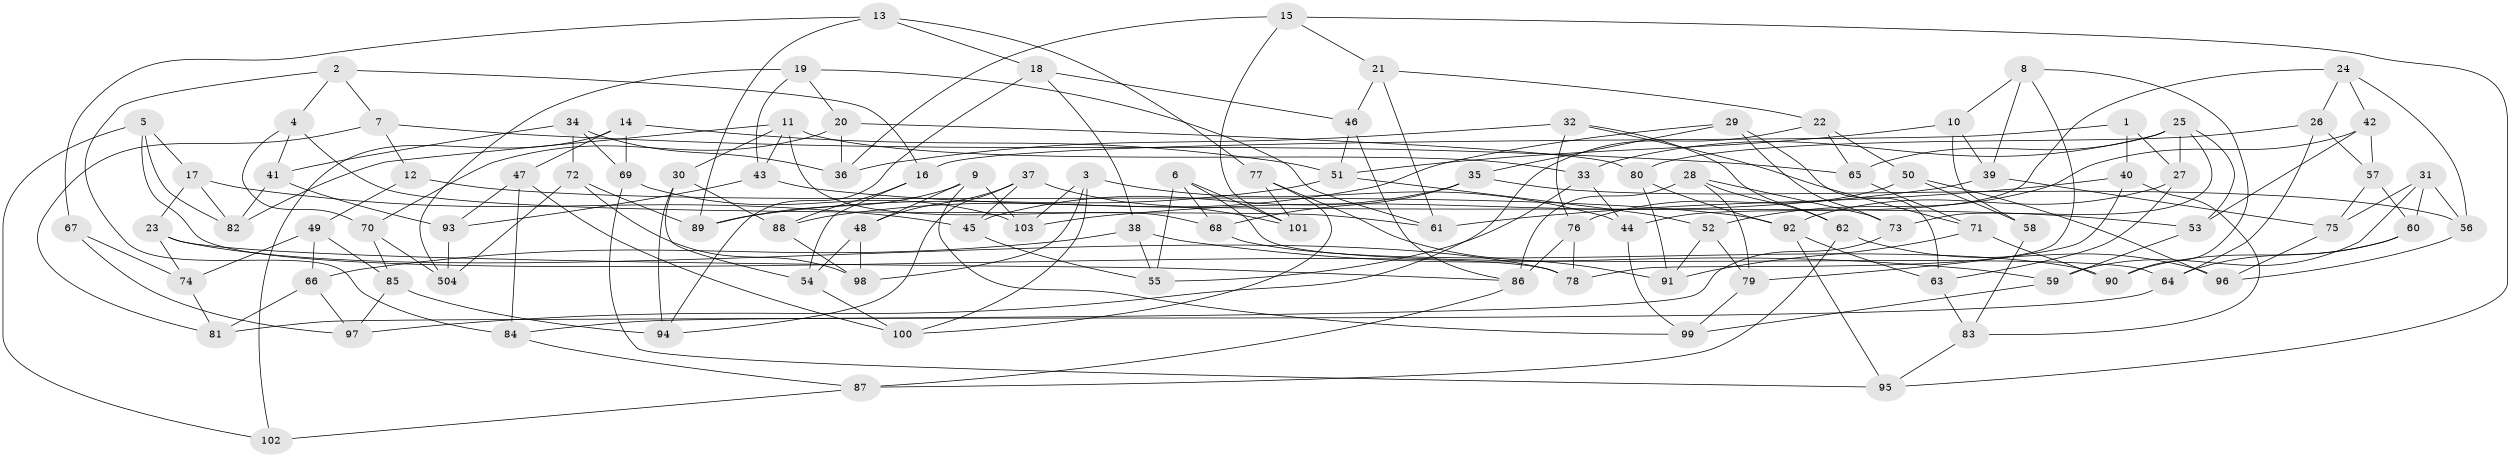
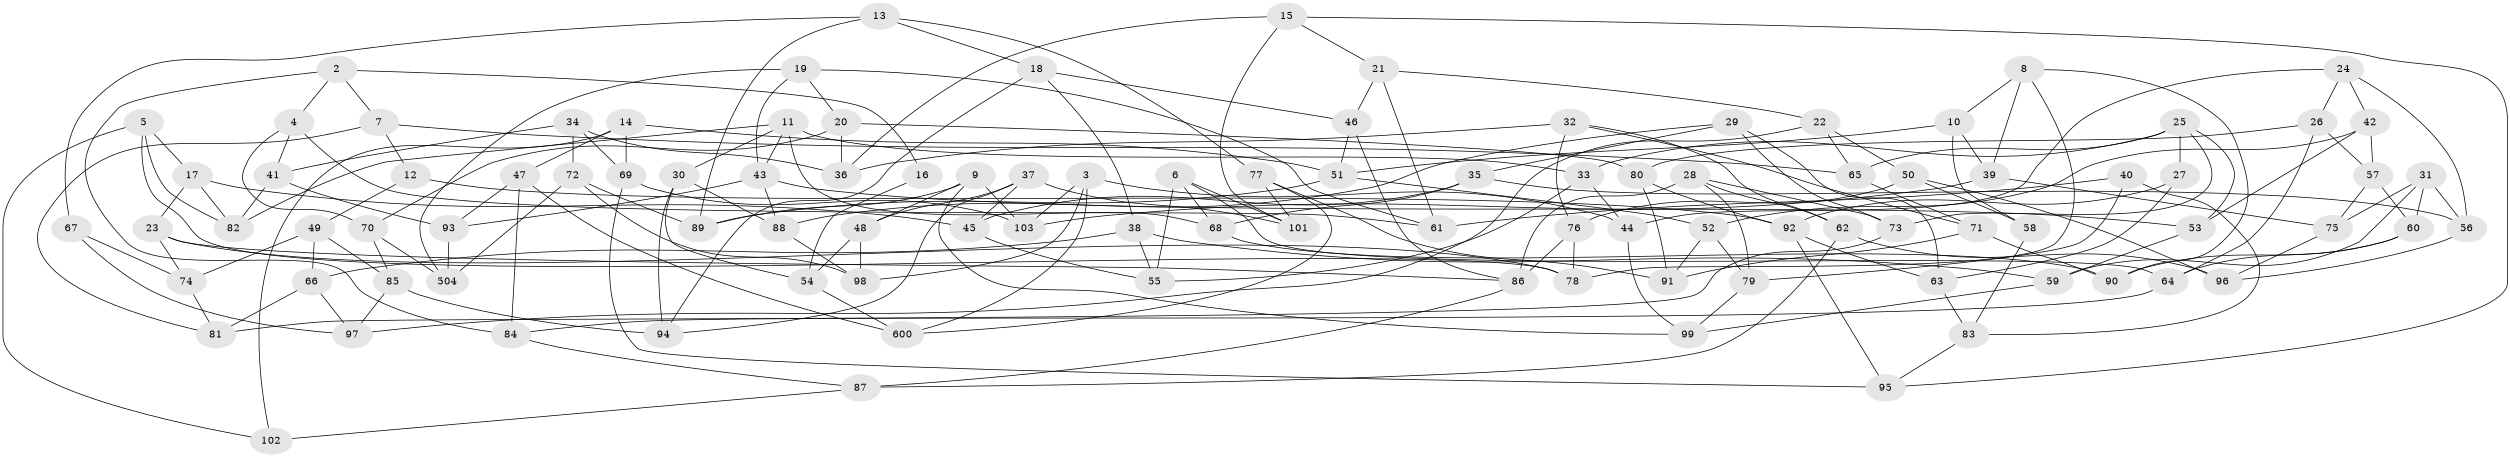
(2127, 122) -> none
(851, 202) -> (770, 202)
(903, 335) -> (903, 335)
